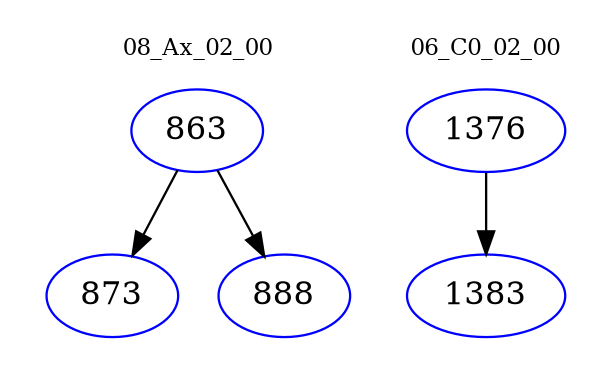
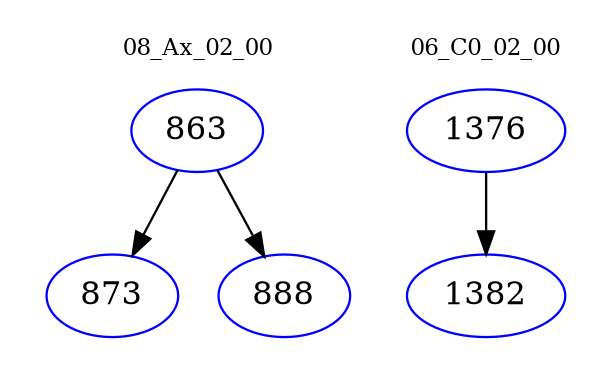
(486, 296) -> (486, 296)
